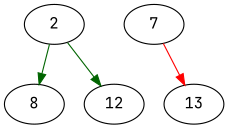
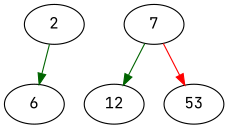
(81, 60) -> (137, 59)
(34, 104) -> (34, 104)
(194, 104) -> (194, 104)
